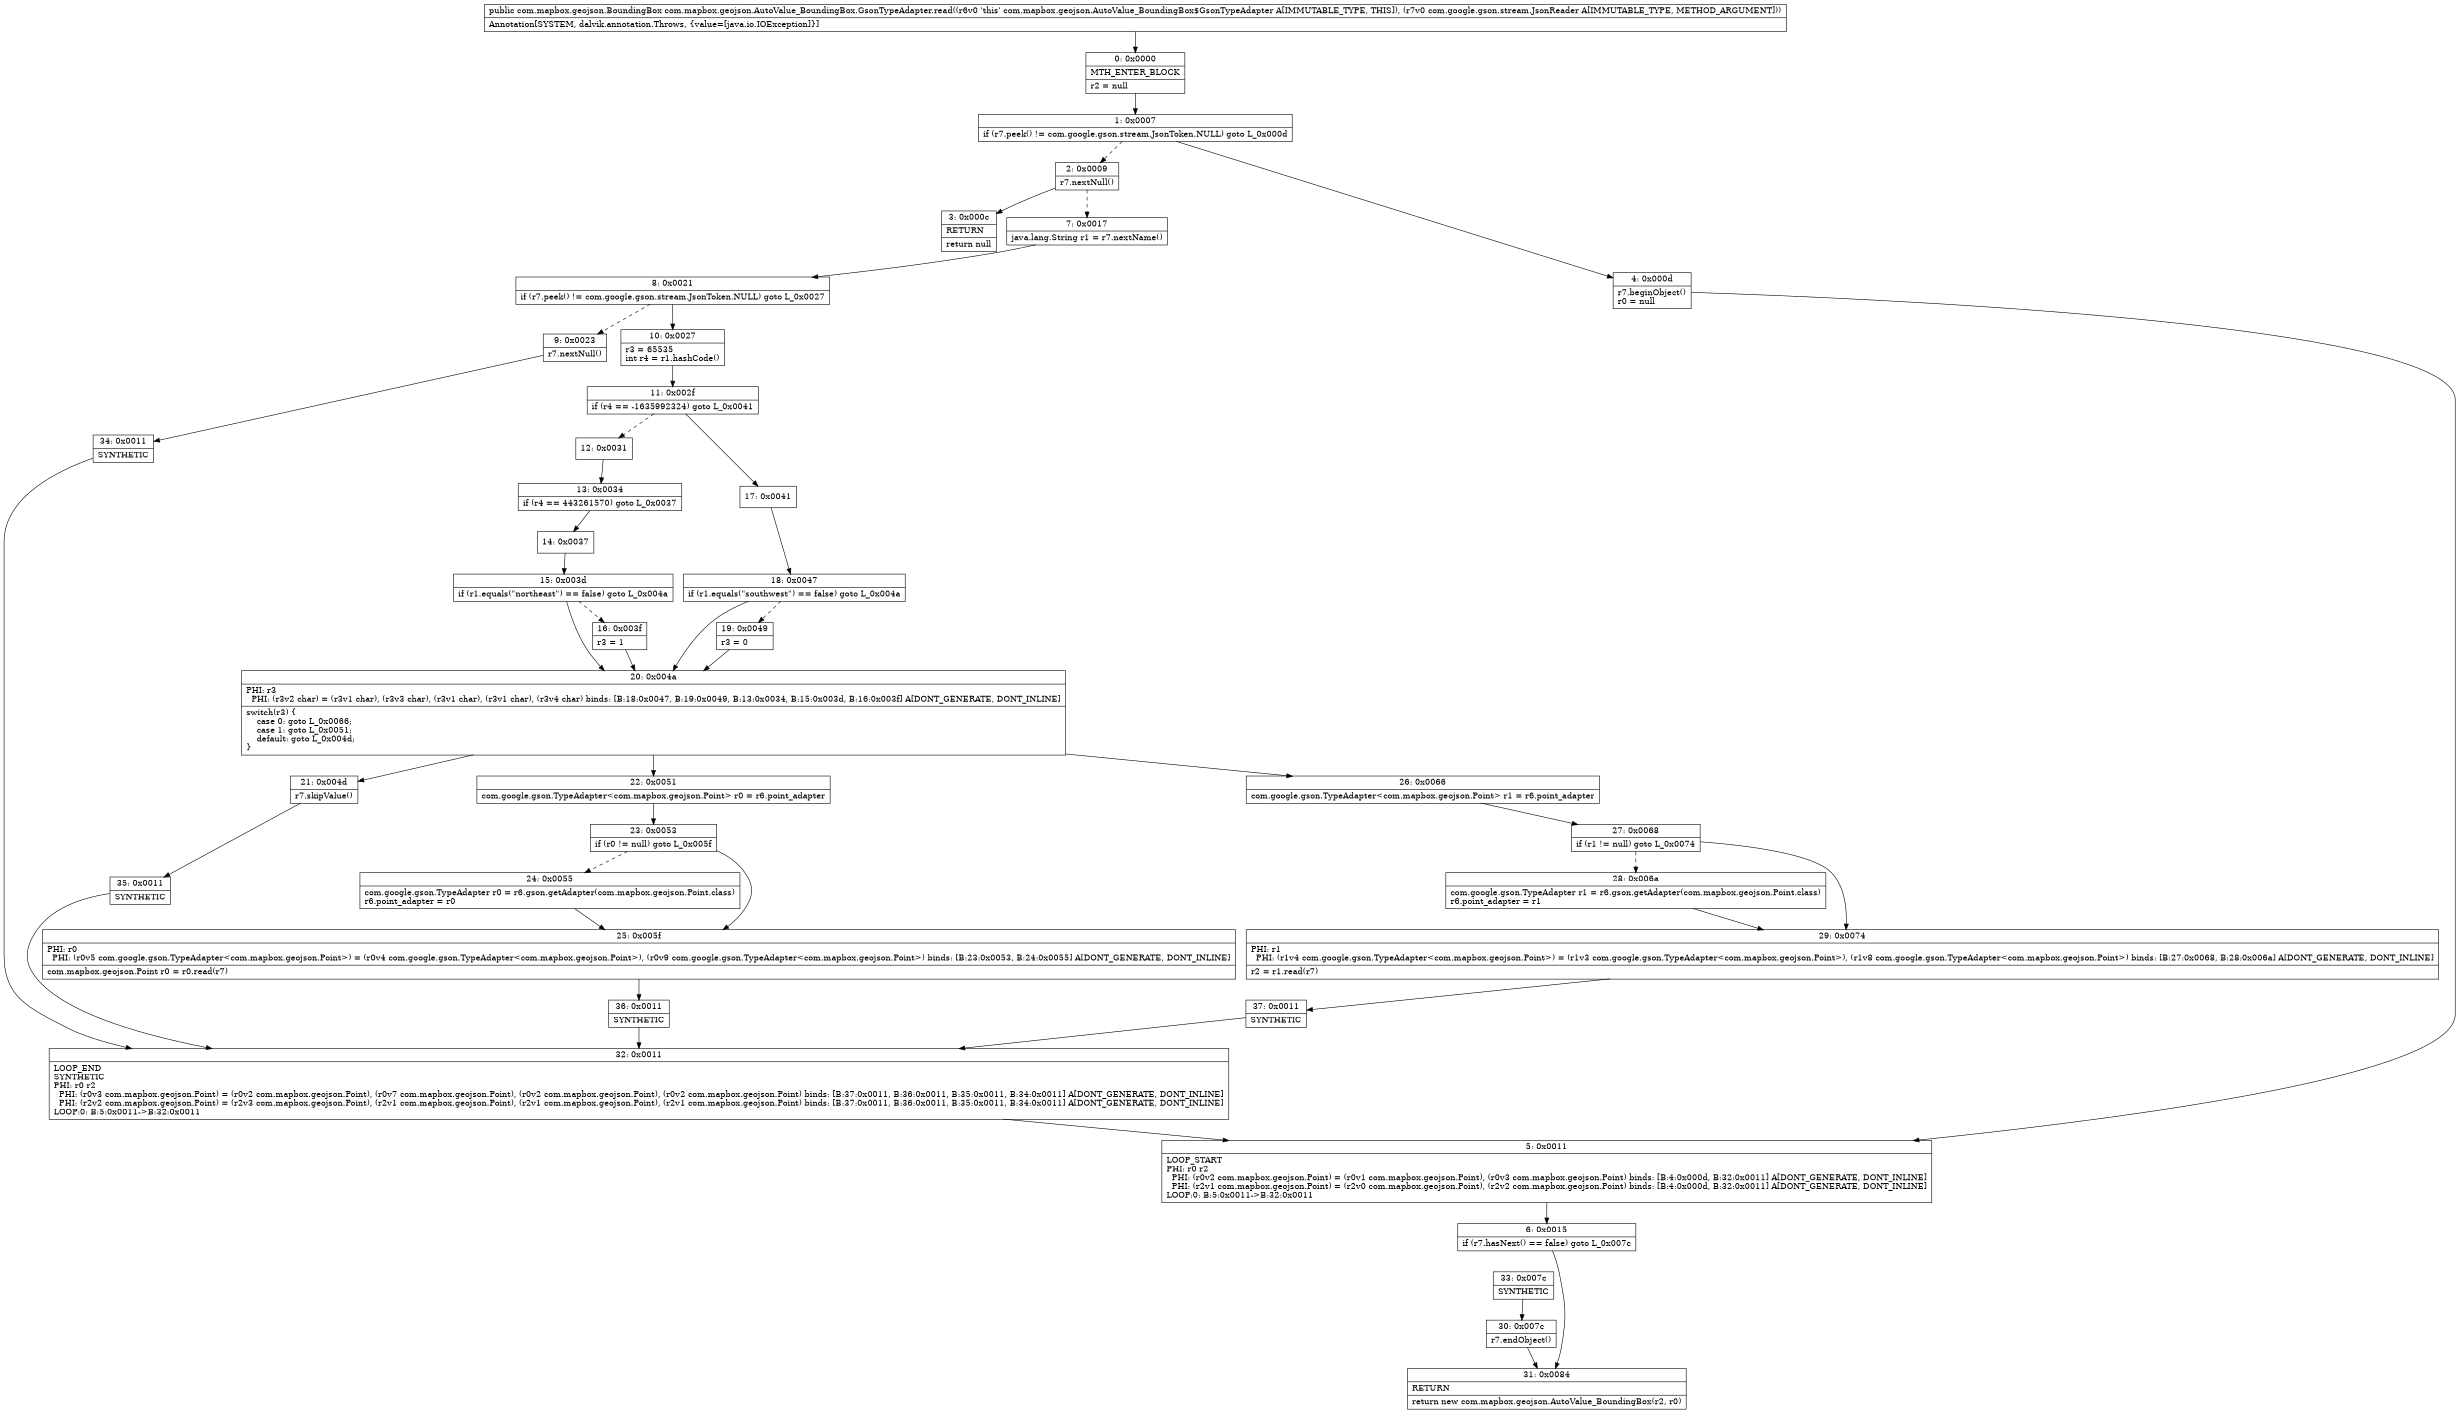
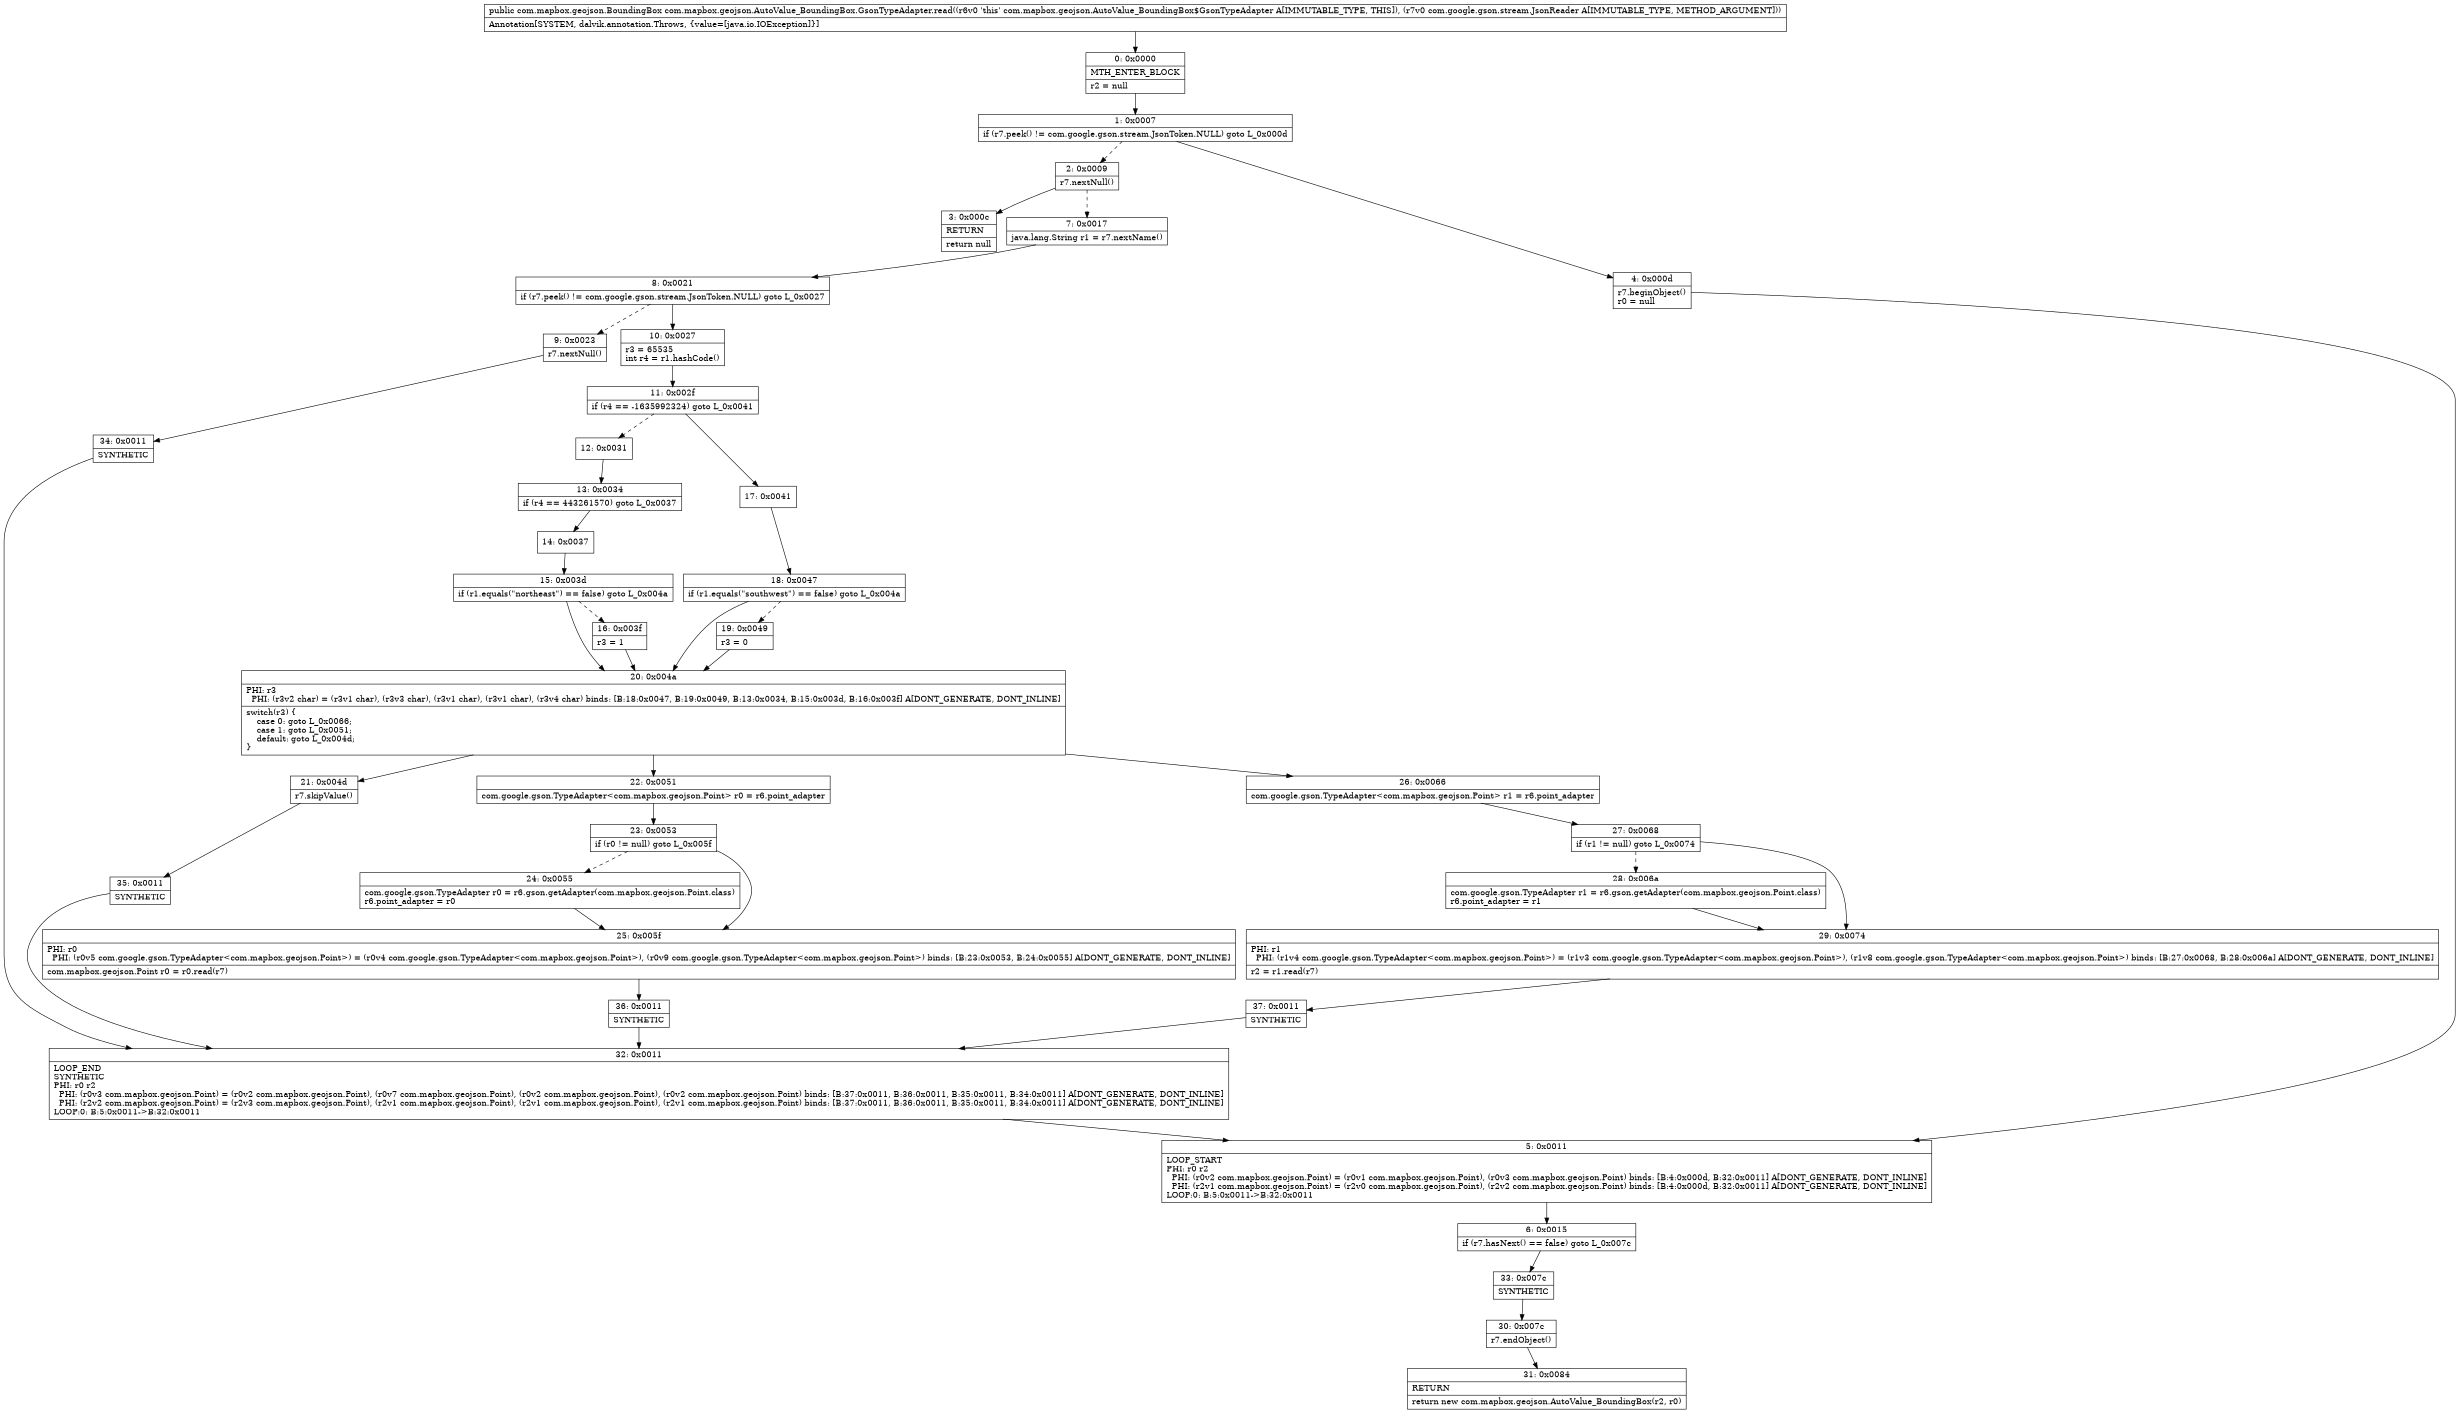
(1565, 1307) -> (1536, 1259)
